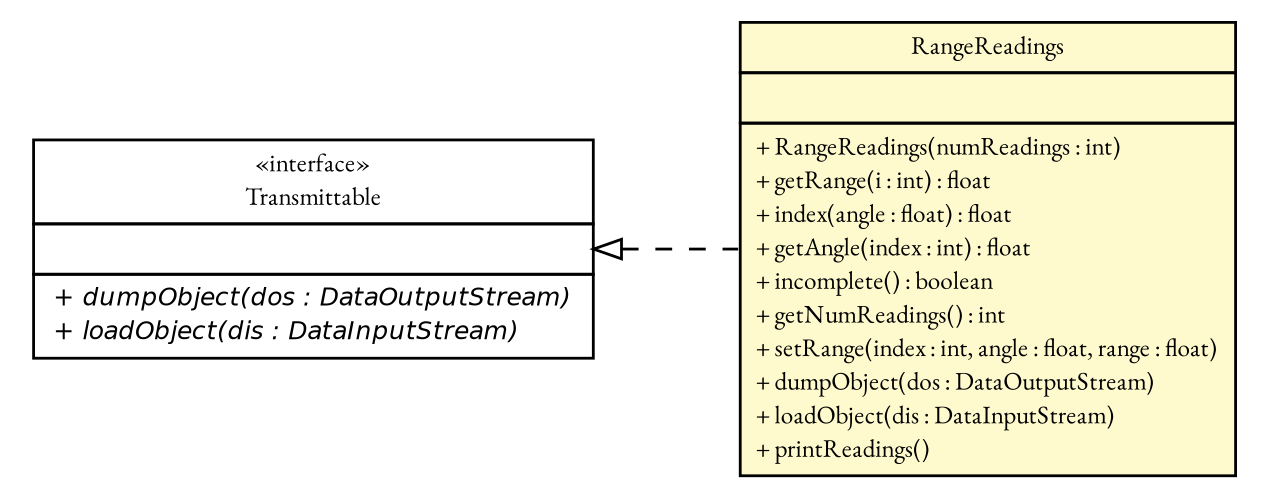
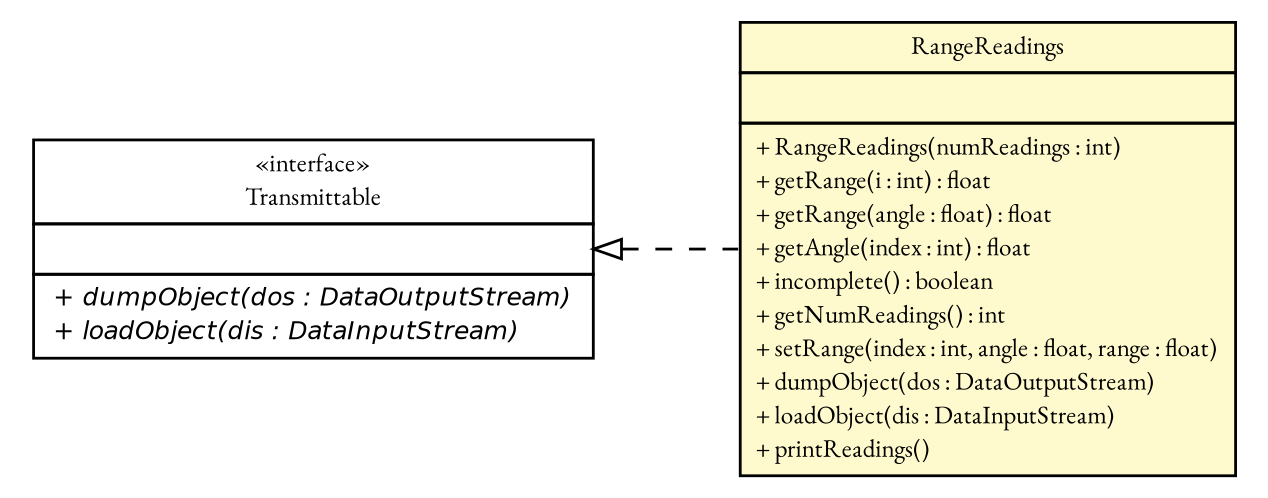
(884, 214) -> (904, 214)
